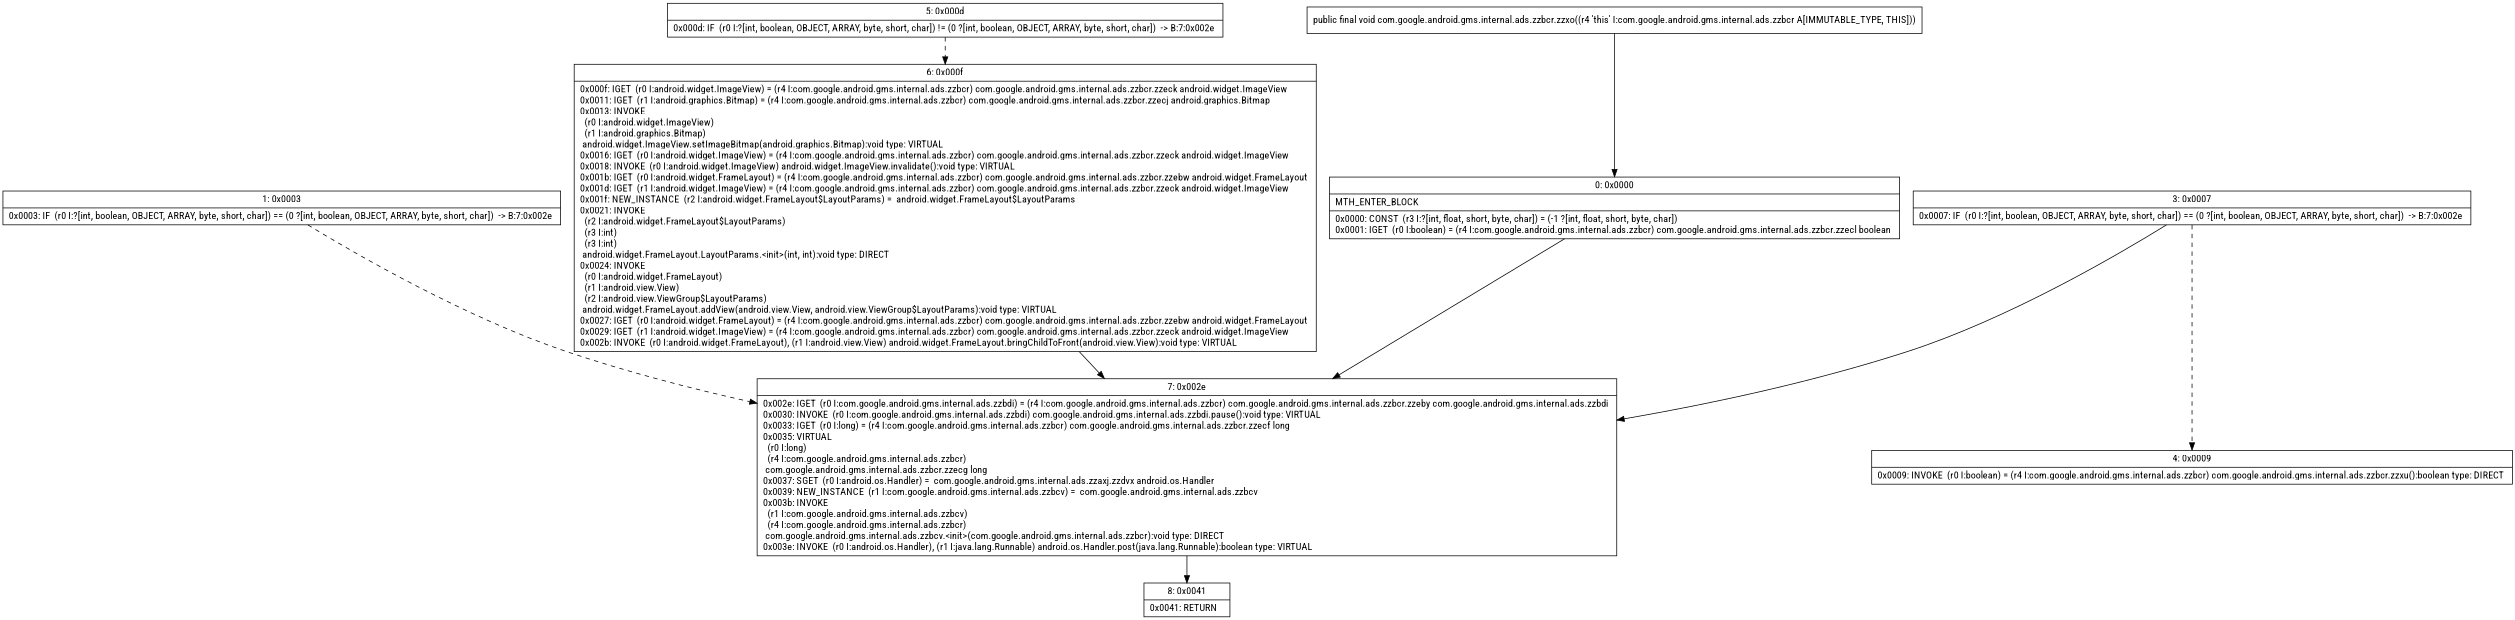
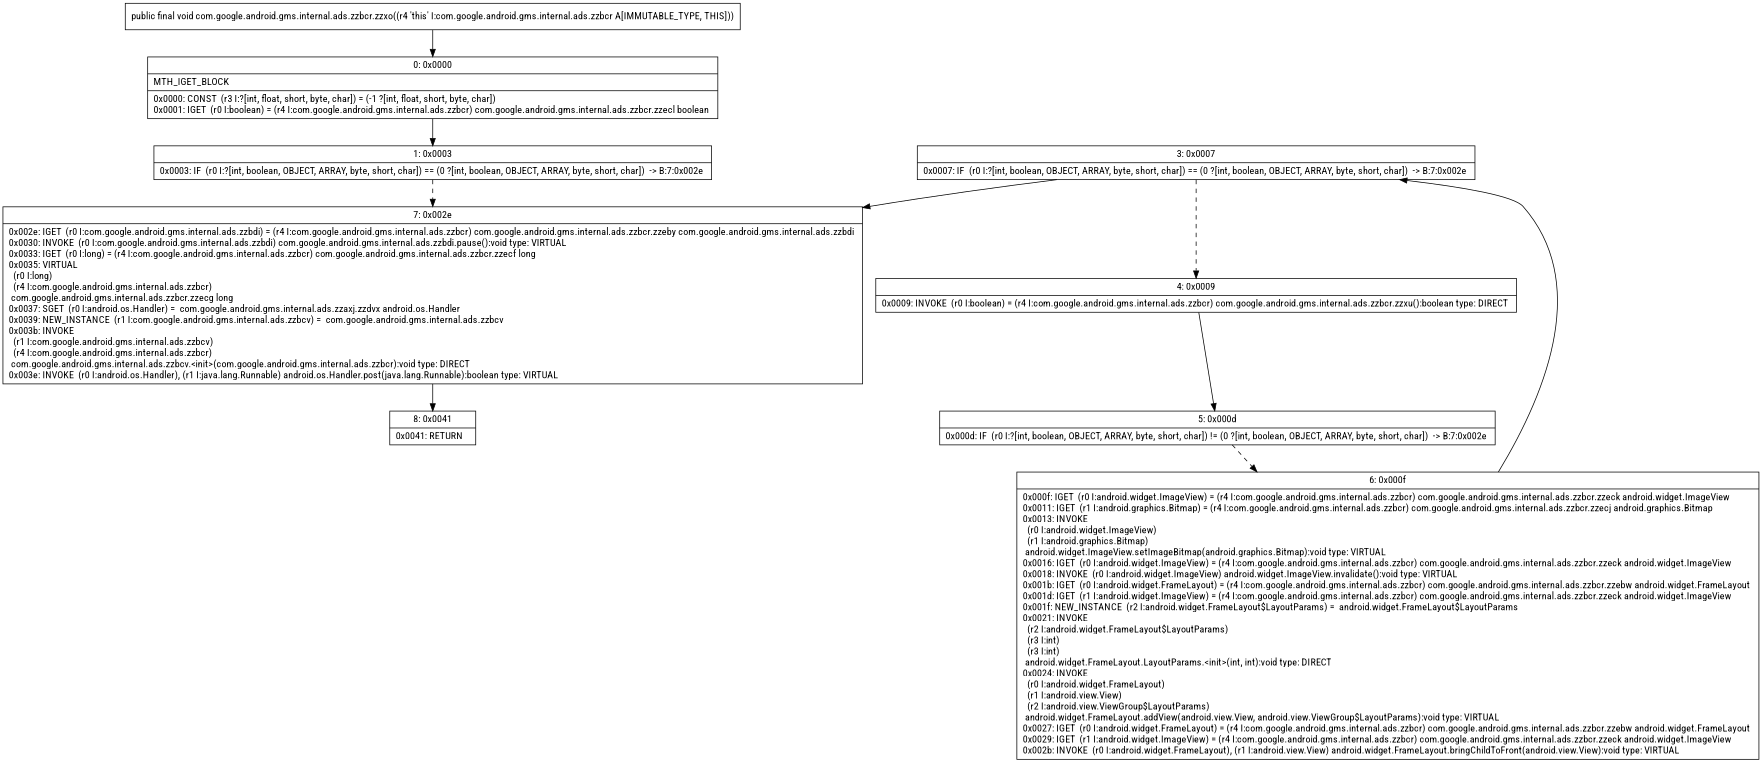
(1377, 202) -> (191, 82)
(1452, 307) -> (433, 129)
none -> (1206, 358)
(1089, 362) -> (1555, 281)
